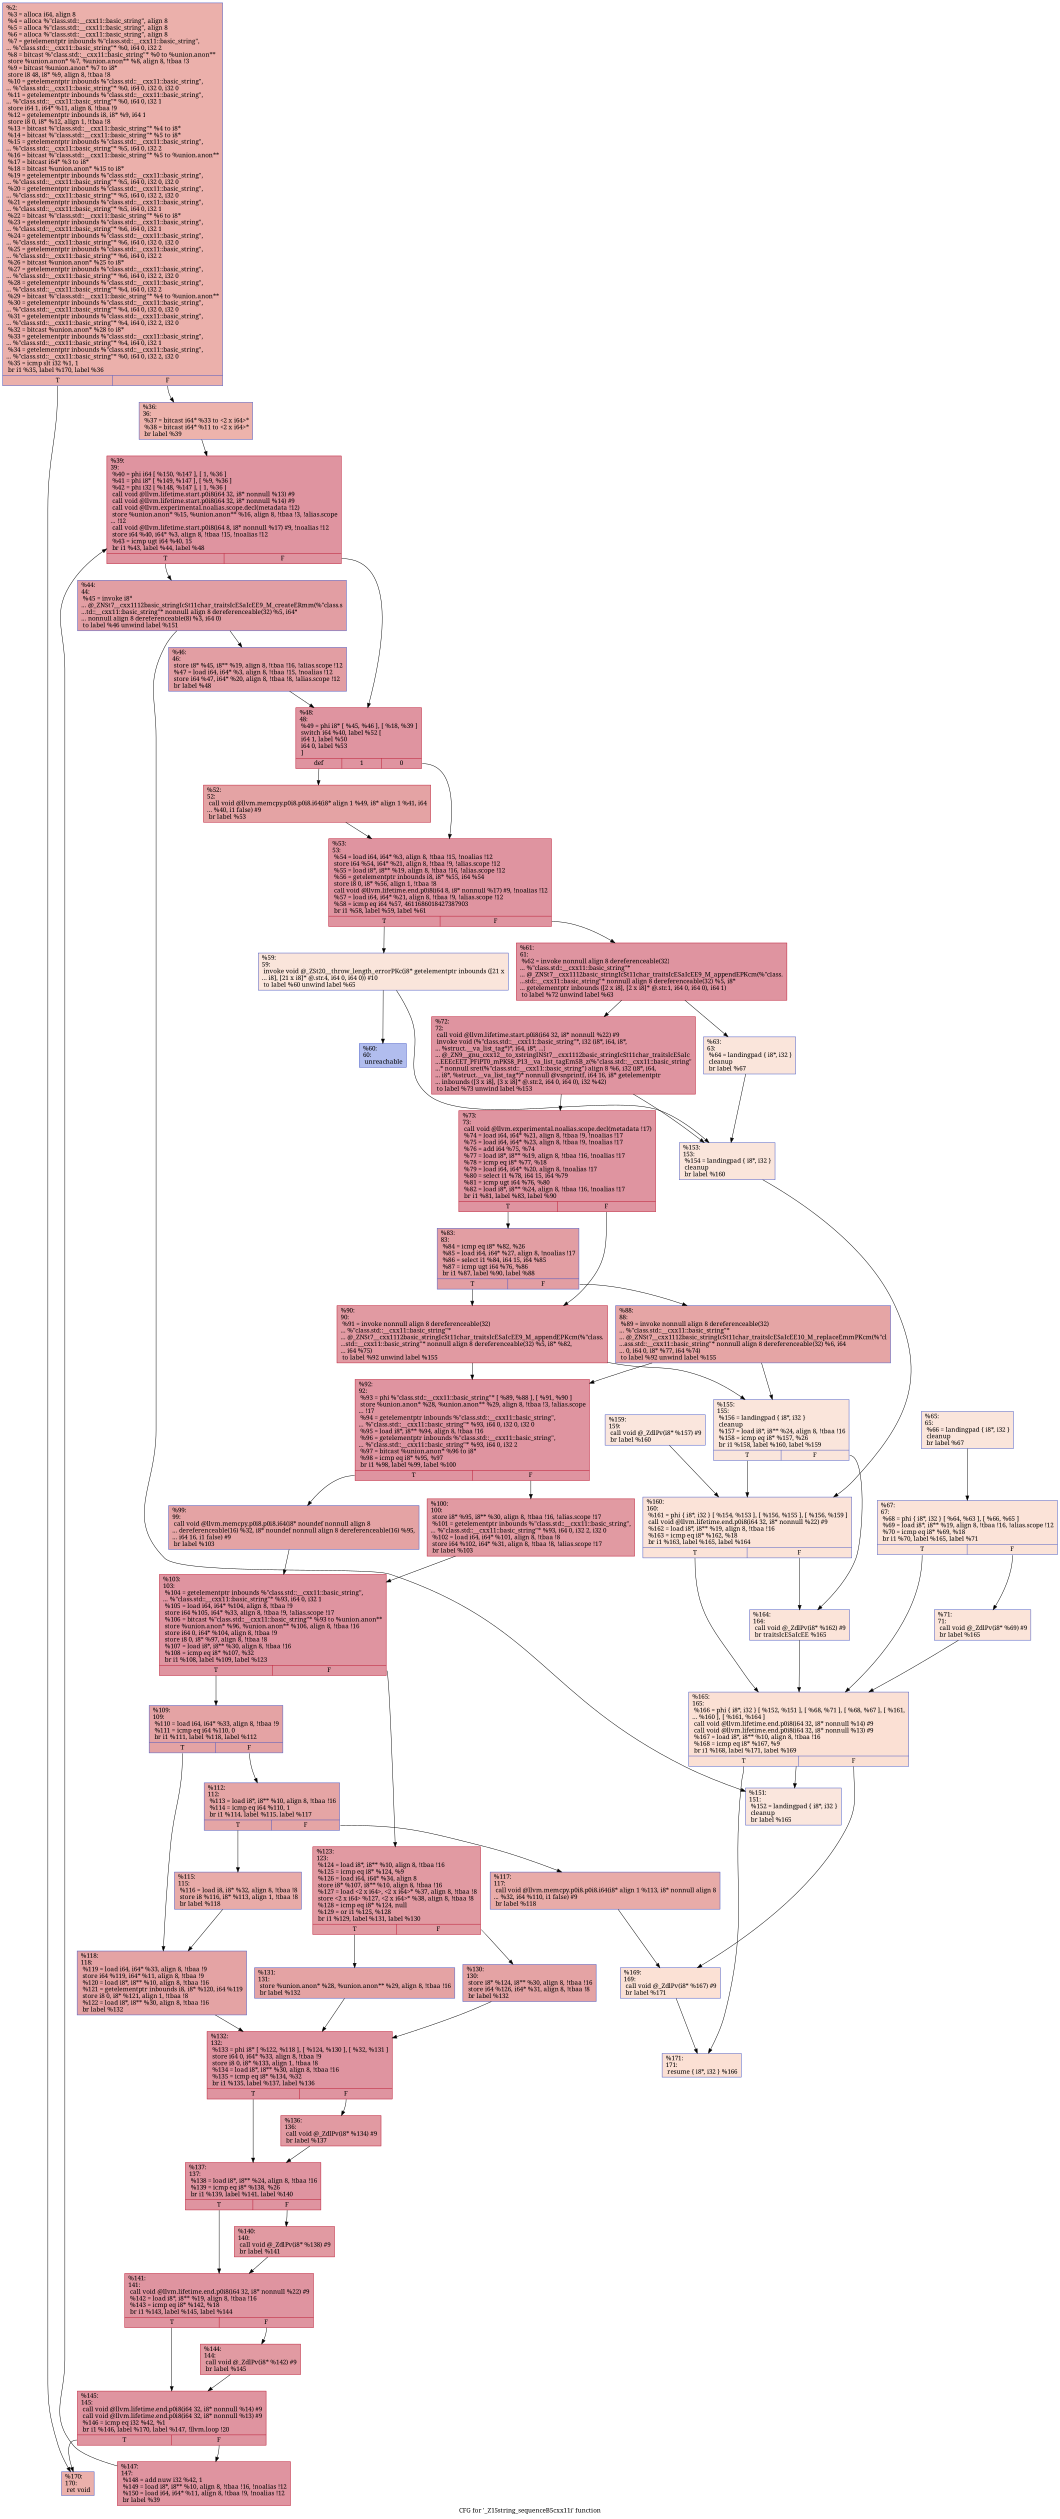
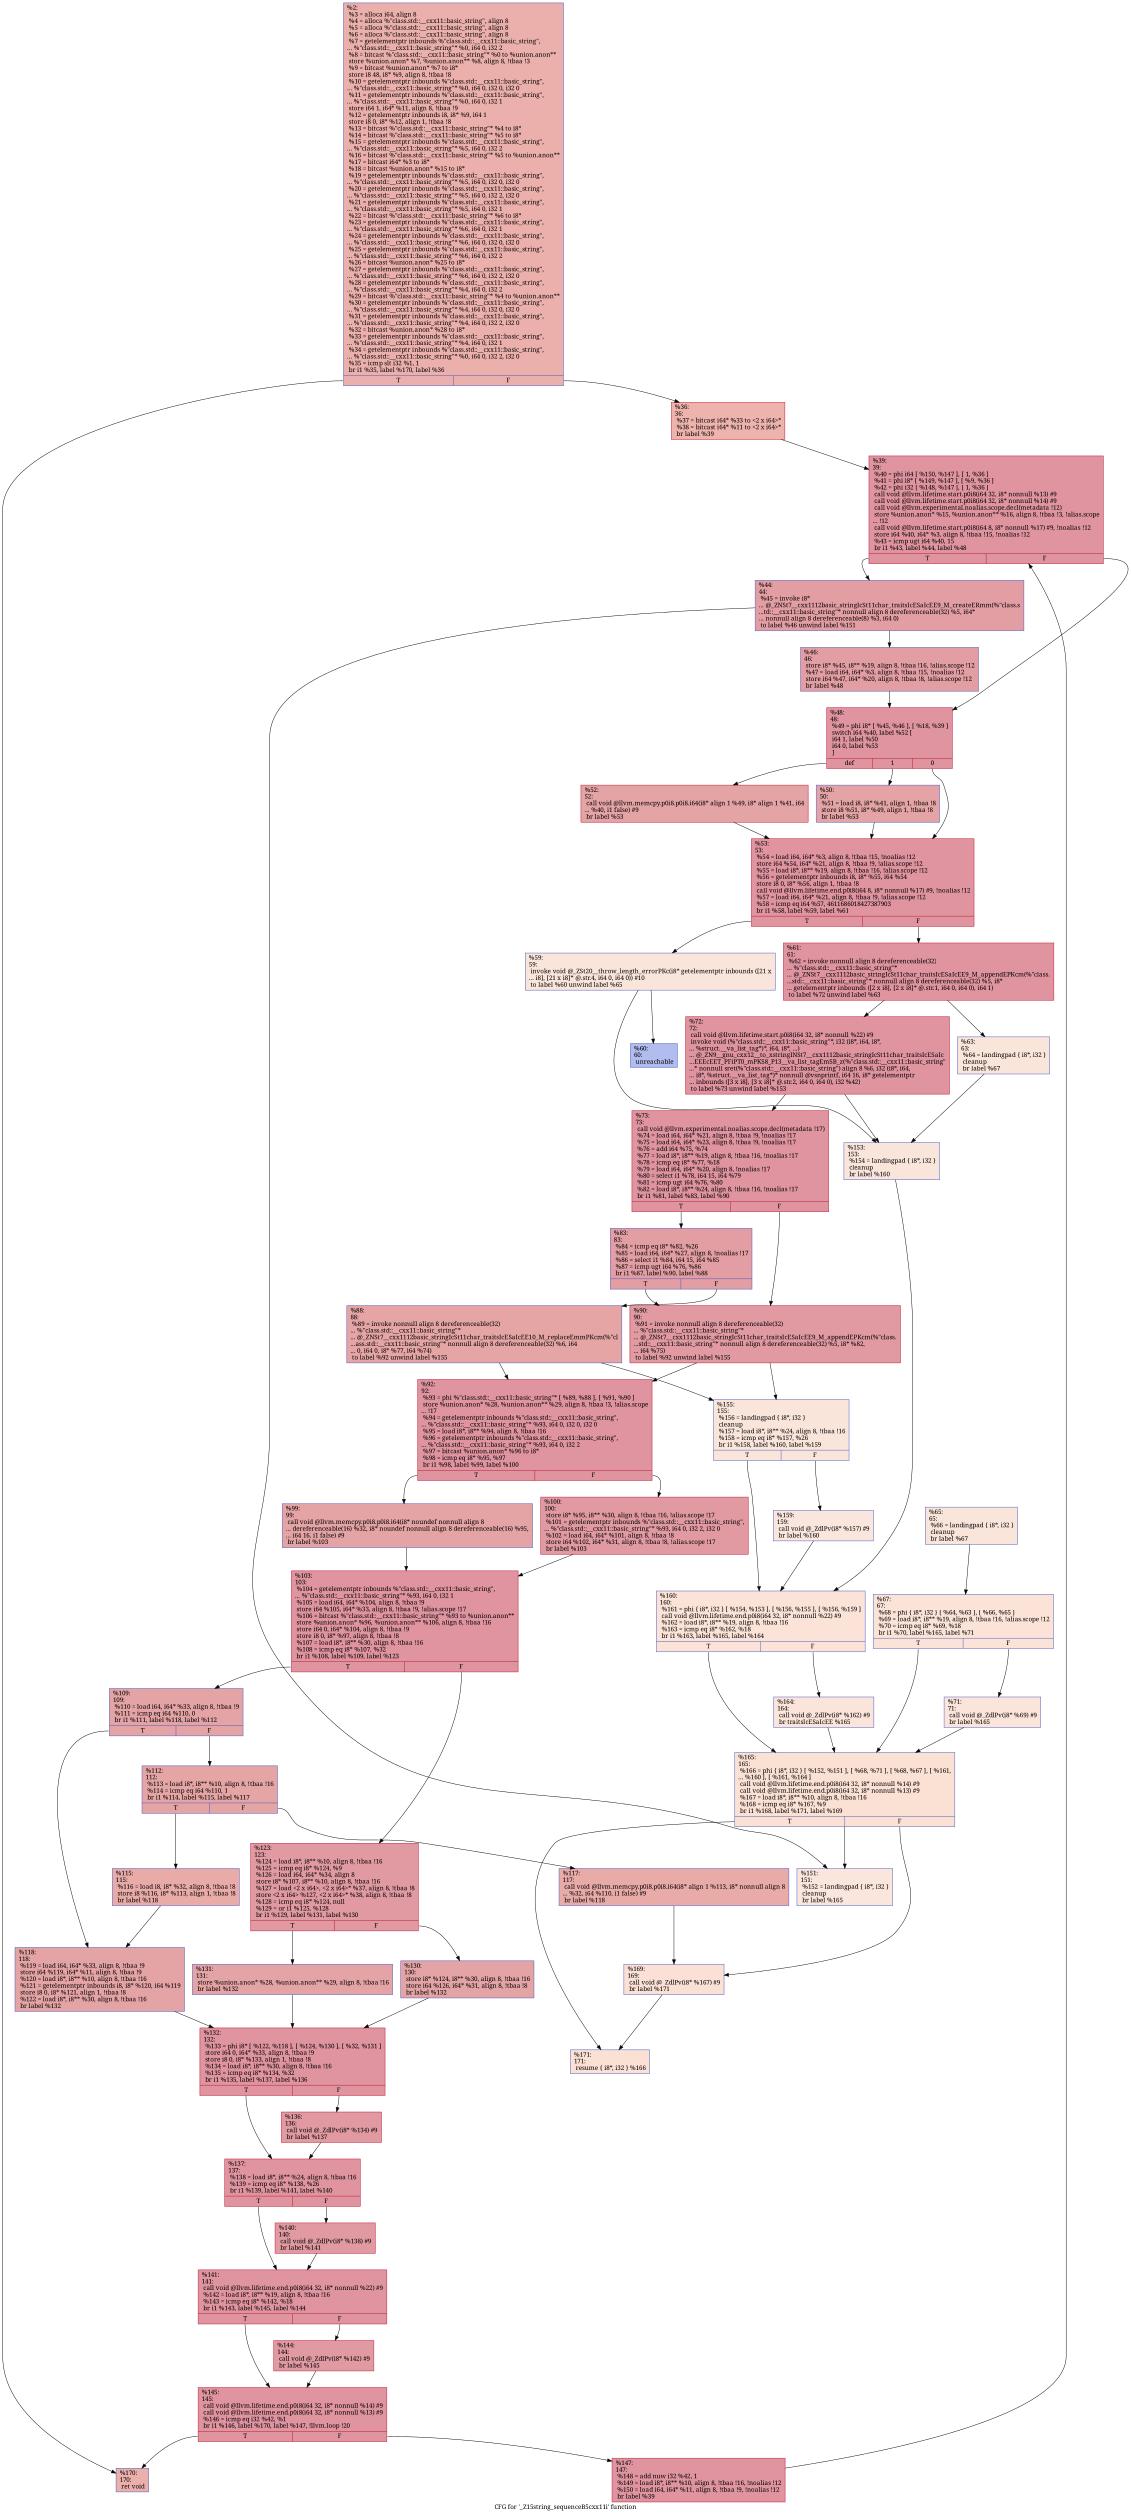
(196, 421) -> (728, 421)
none -> (878, 804)
(860, 1535) -> (817, 1483)
